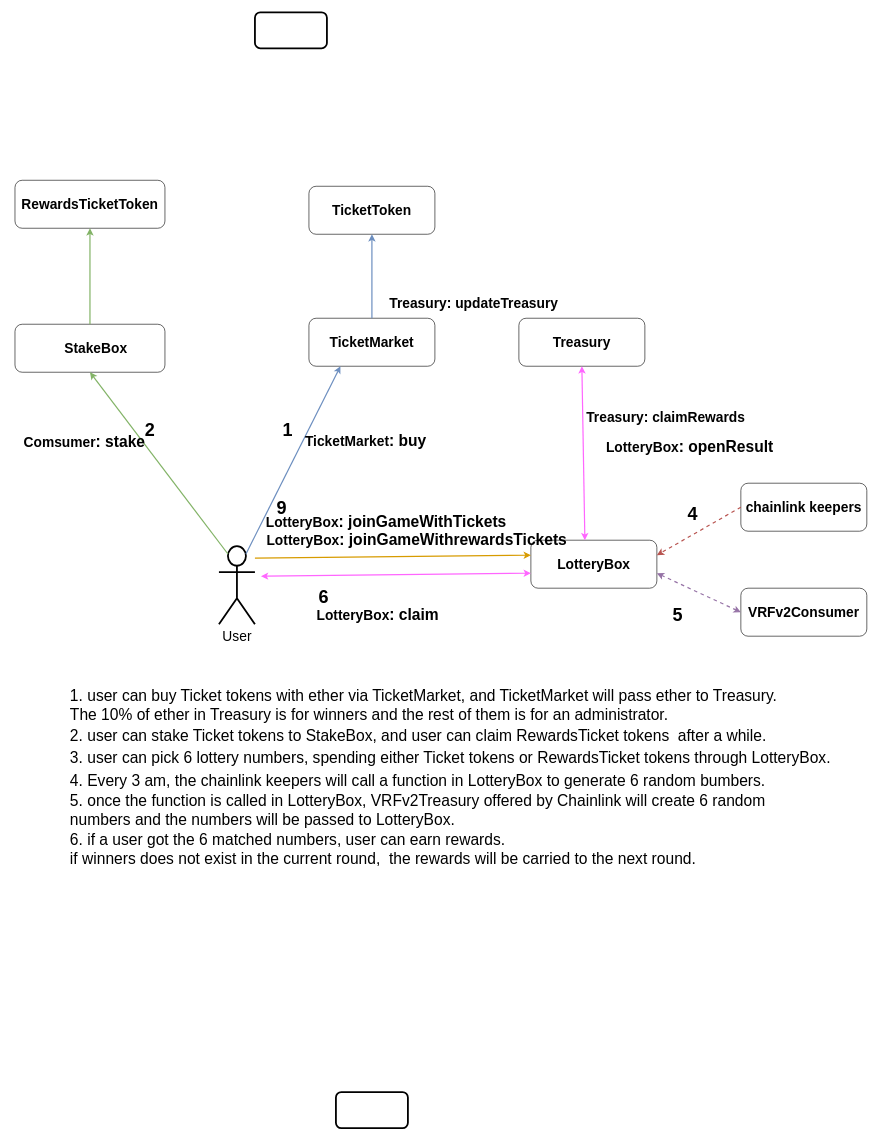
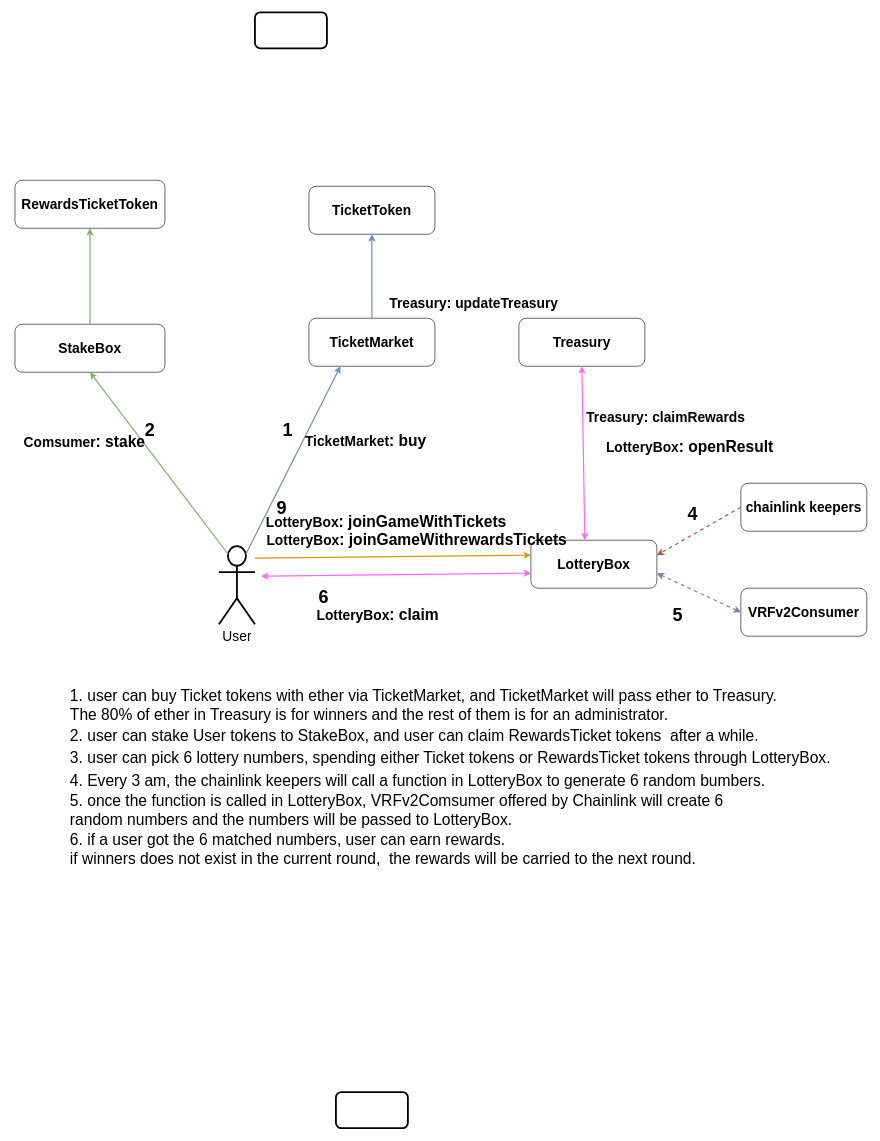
(96, 348) -> (90, 348)
(423, 705) -> (423, 705)
(411, 736) -> (406, 736)
(425, 811) -> (425, 811)
